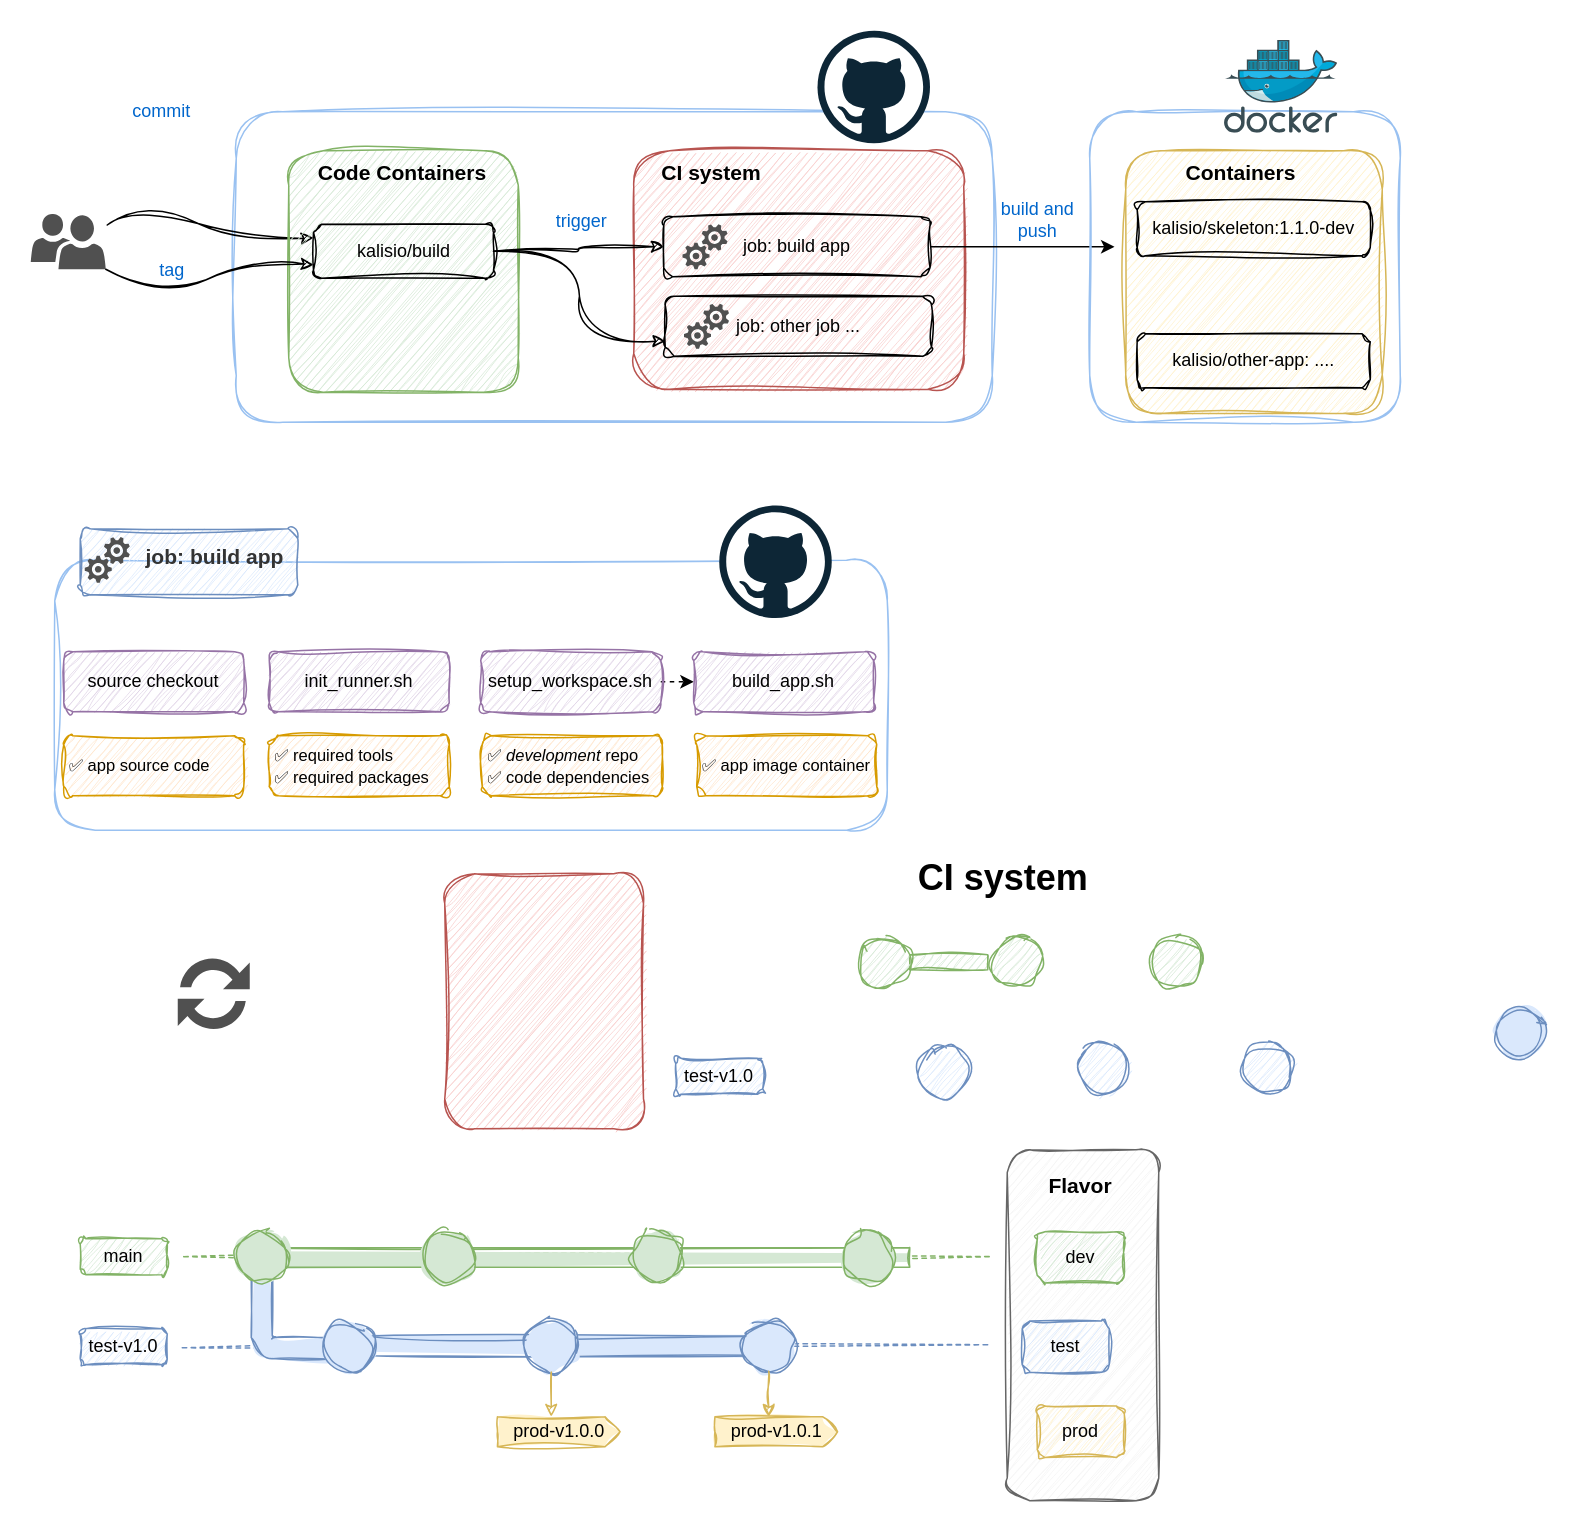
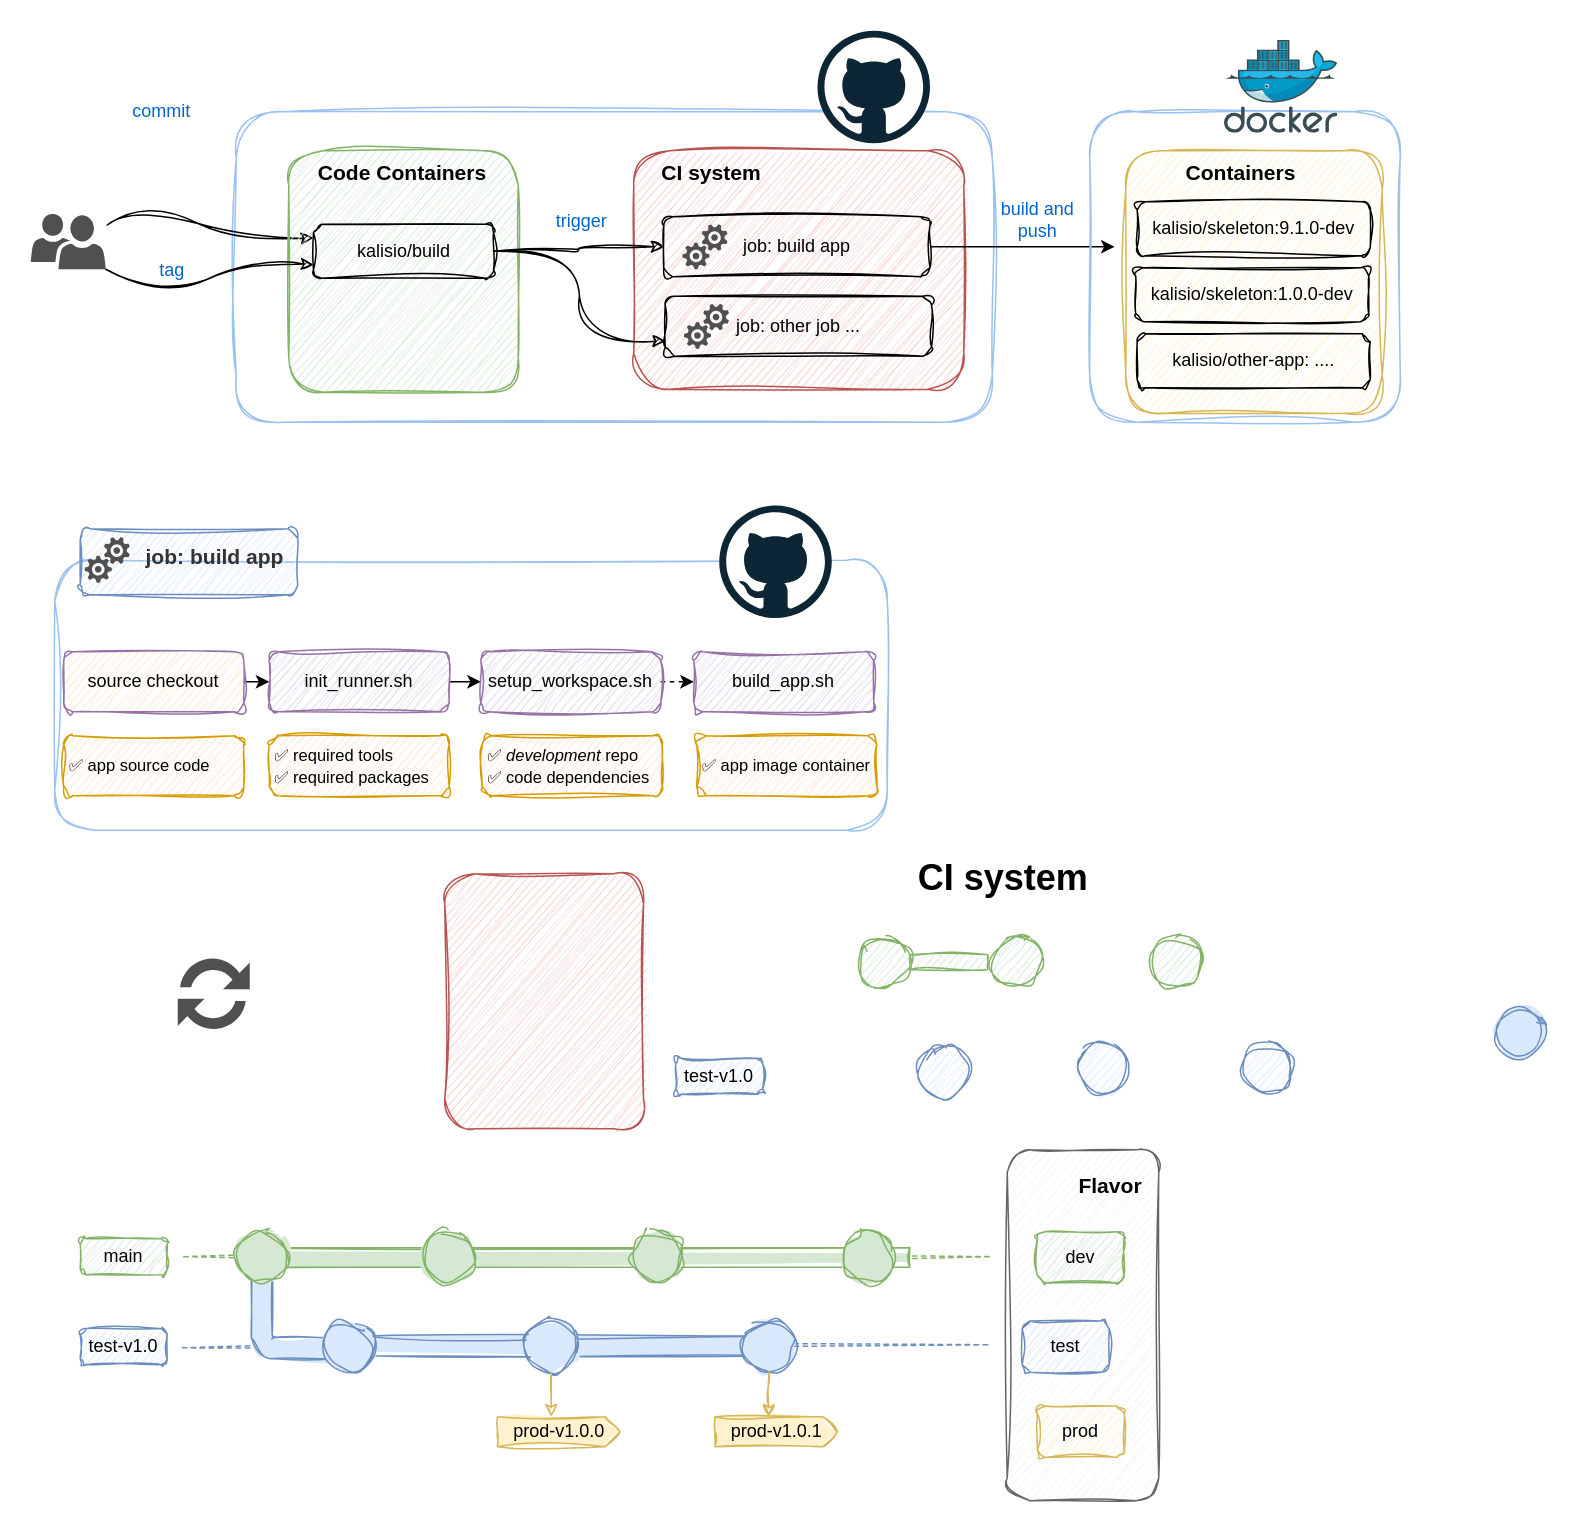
(1254, 229) -> (1254, 229)
none -> (1252, 295)
(154, 682) -> (154, 682)
none -> (252, 682)
none -> (470, 682)
(1081, 1186) -> (1111, 1186)
